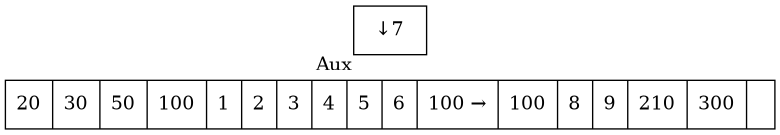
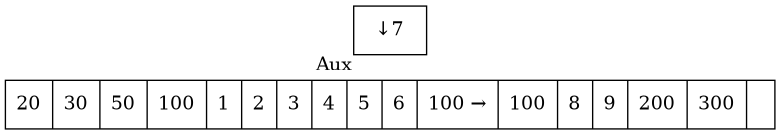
(657, 104) -> (657, 104)
